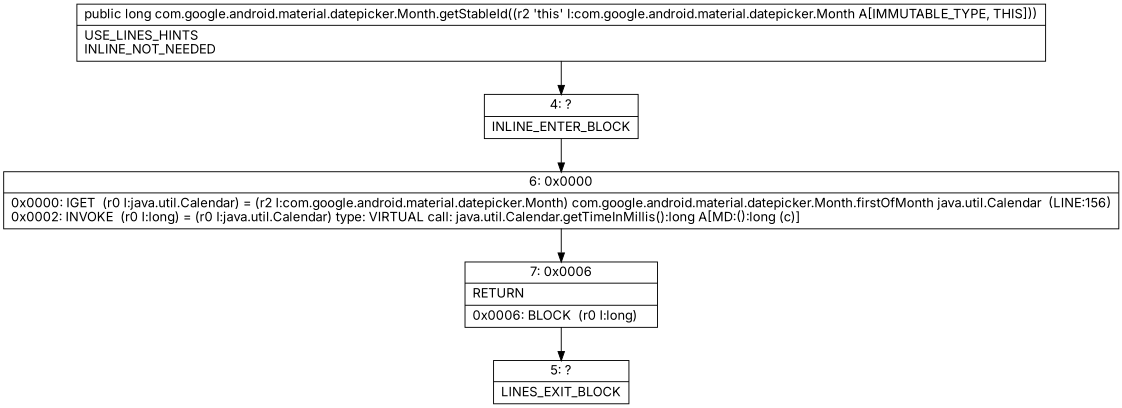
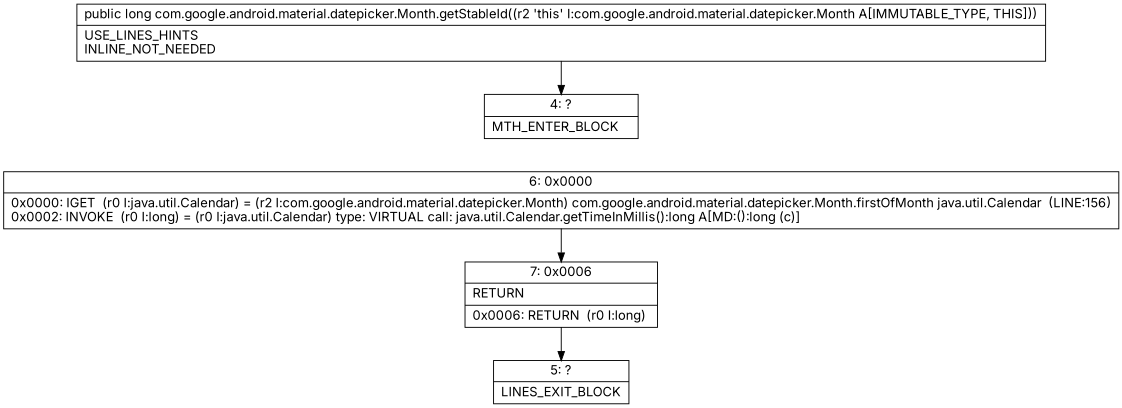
(561, 127) -> (556, 127)
(561, 151) -> none
(557, 316) -> (561, 316)
